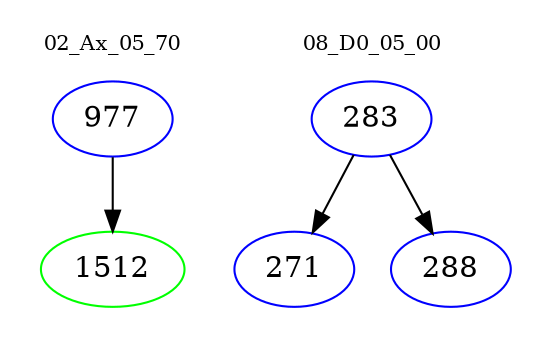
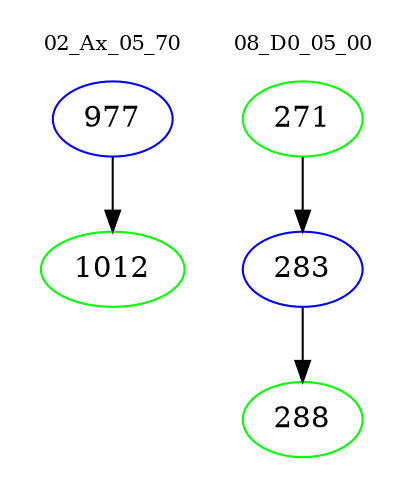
(338, 184) -> (303, 184)
(113, 269) -> (113, 269)
(294, 269) -> (303, 119)
(451, 269) -> (303, 420)
